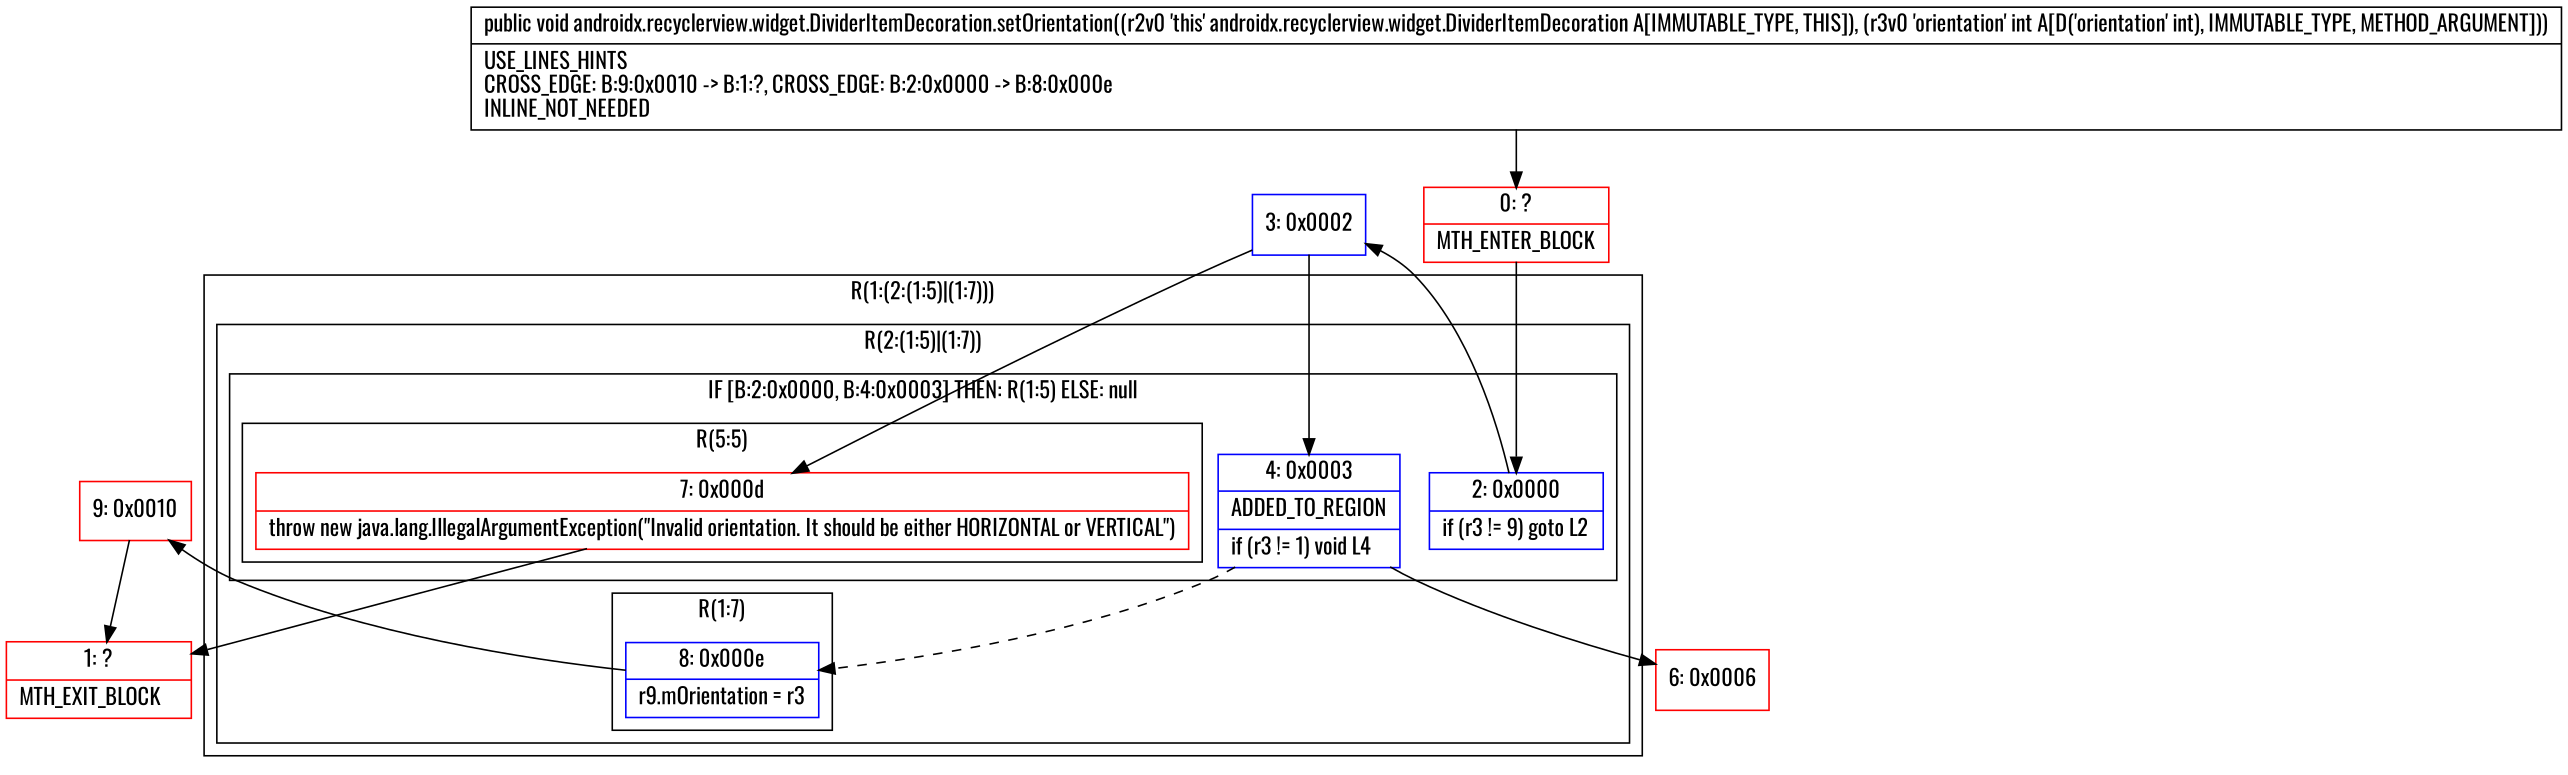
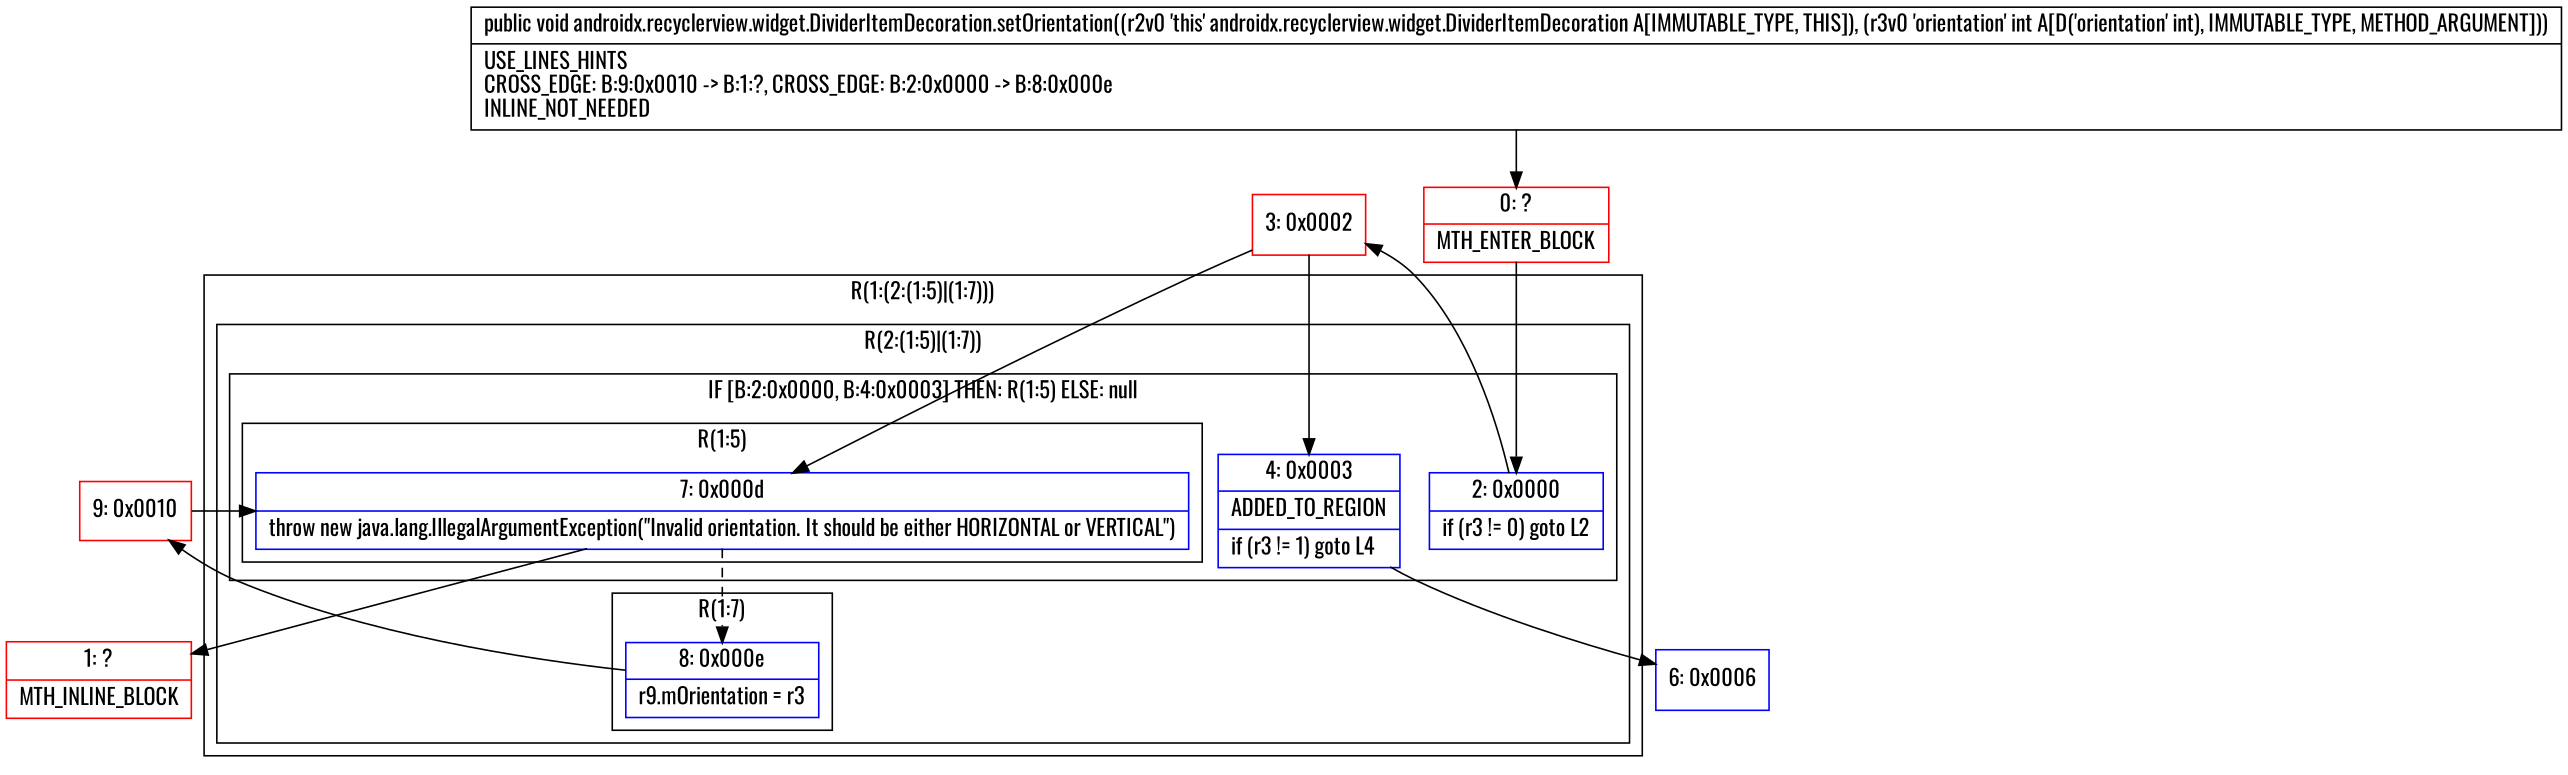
(1309, 225) -> (1309, 225)
(722, 442) -> (722, 442)
(722, 511) -> (722, 511)
(1516, 529) -> (1516, 529)
(1301, 548) -> (1303, 548)
(120, 583) -> (216, 511)
(1039, 633) -> (722, 603)
(1712, 680) -> (1712, 680)
(90, 698) -> (99, 698)
